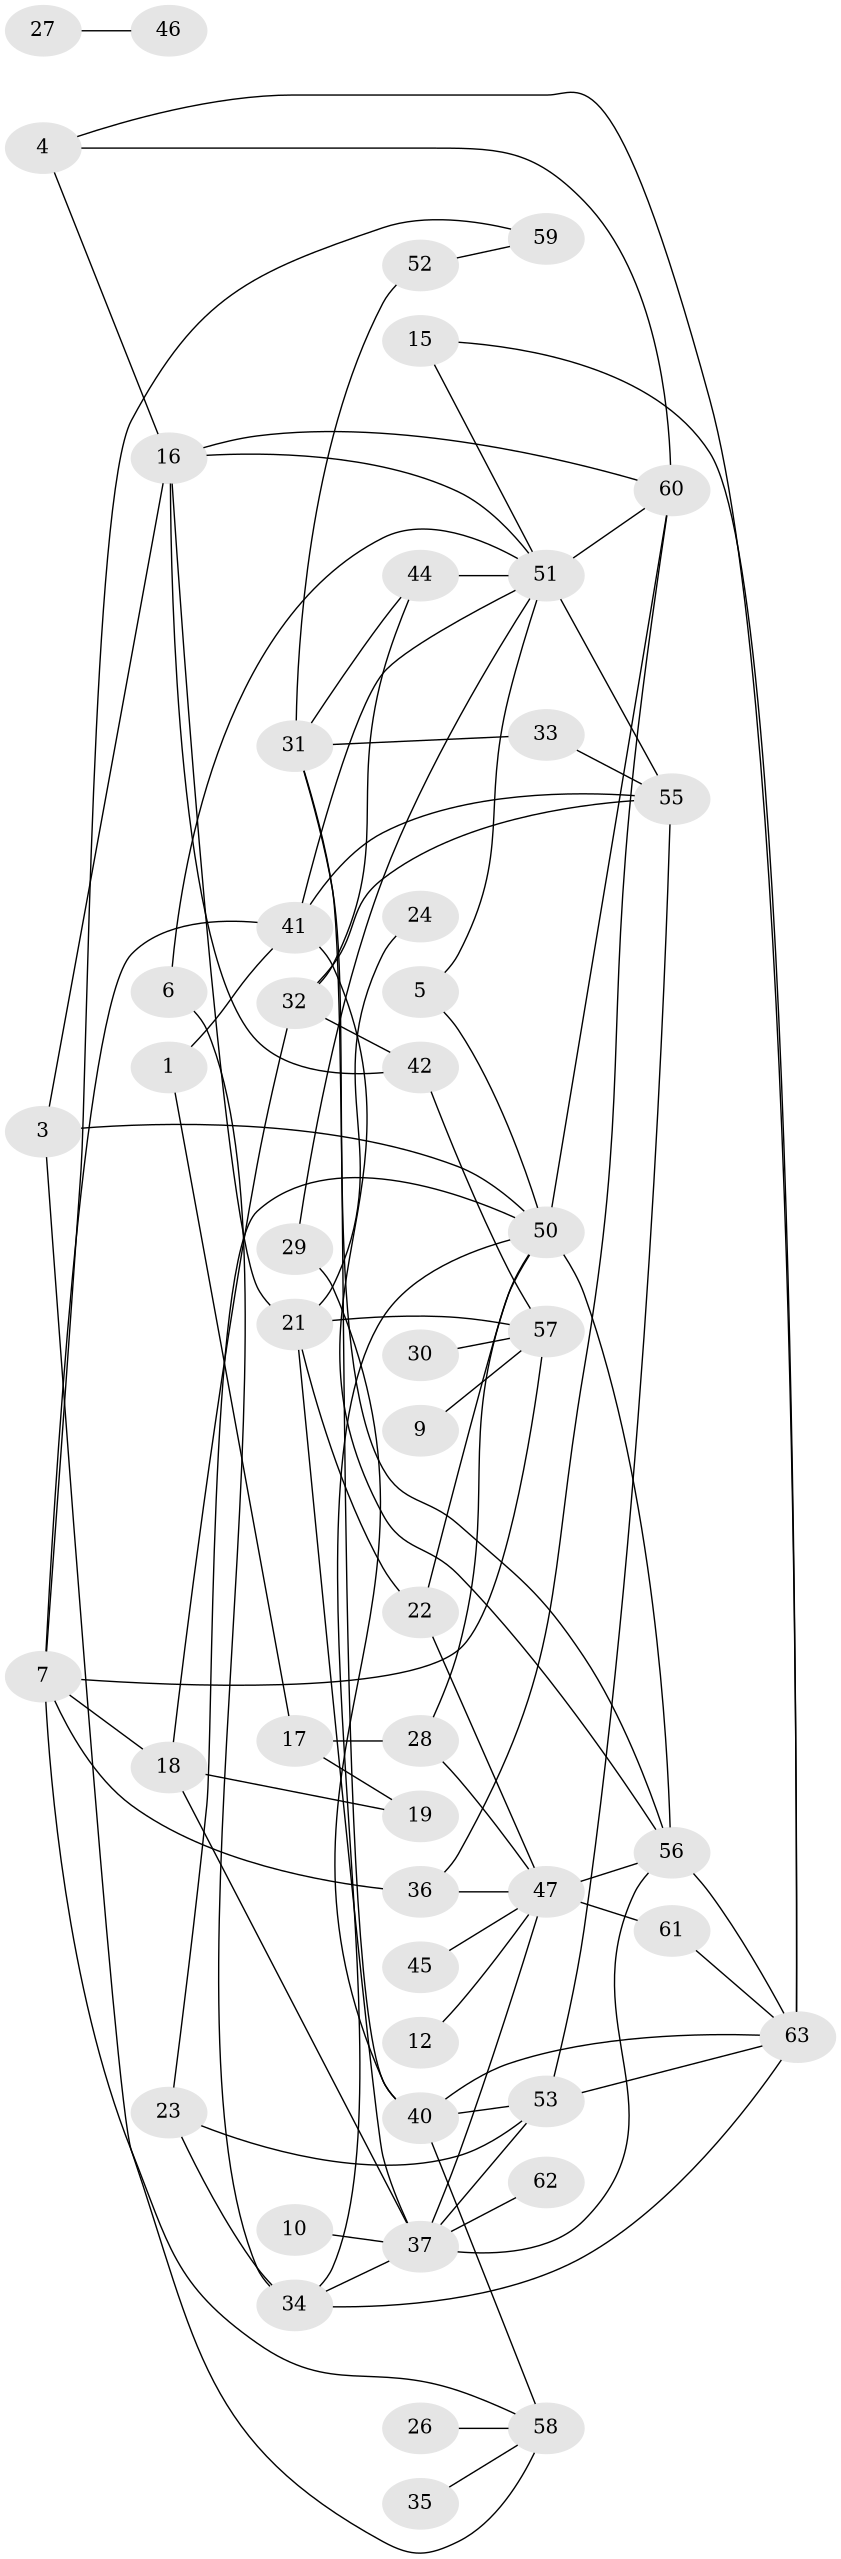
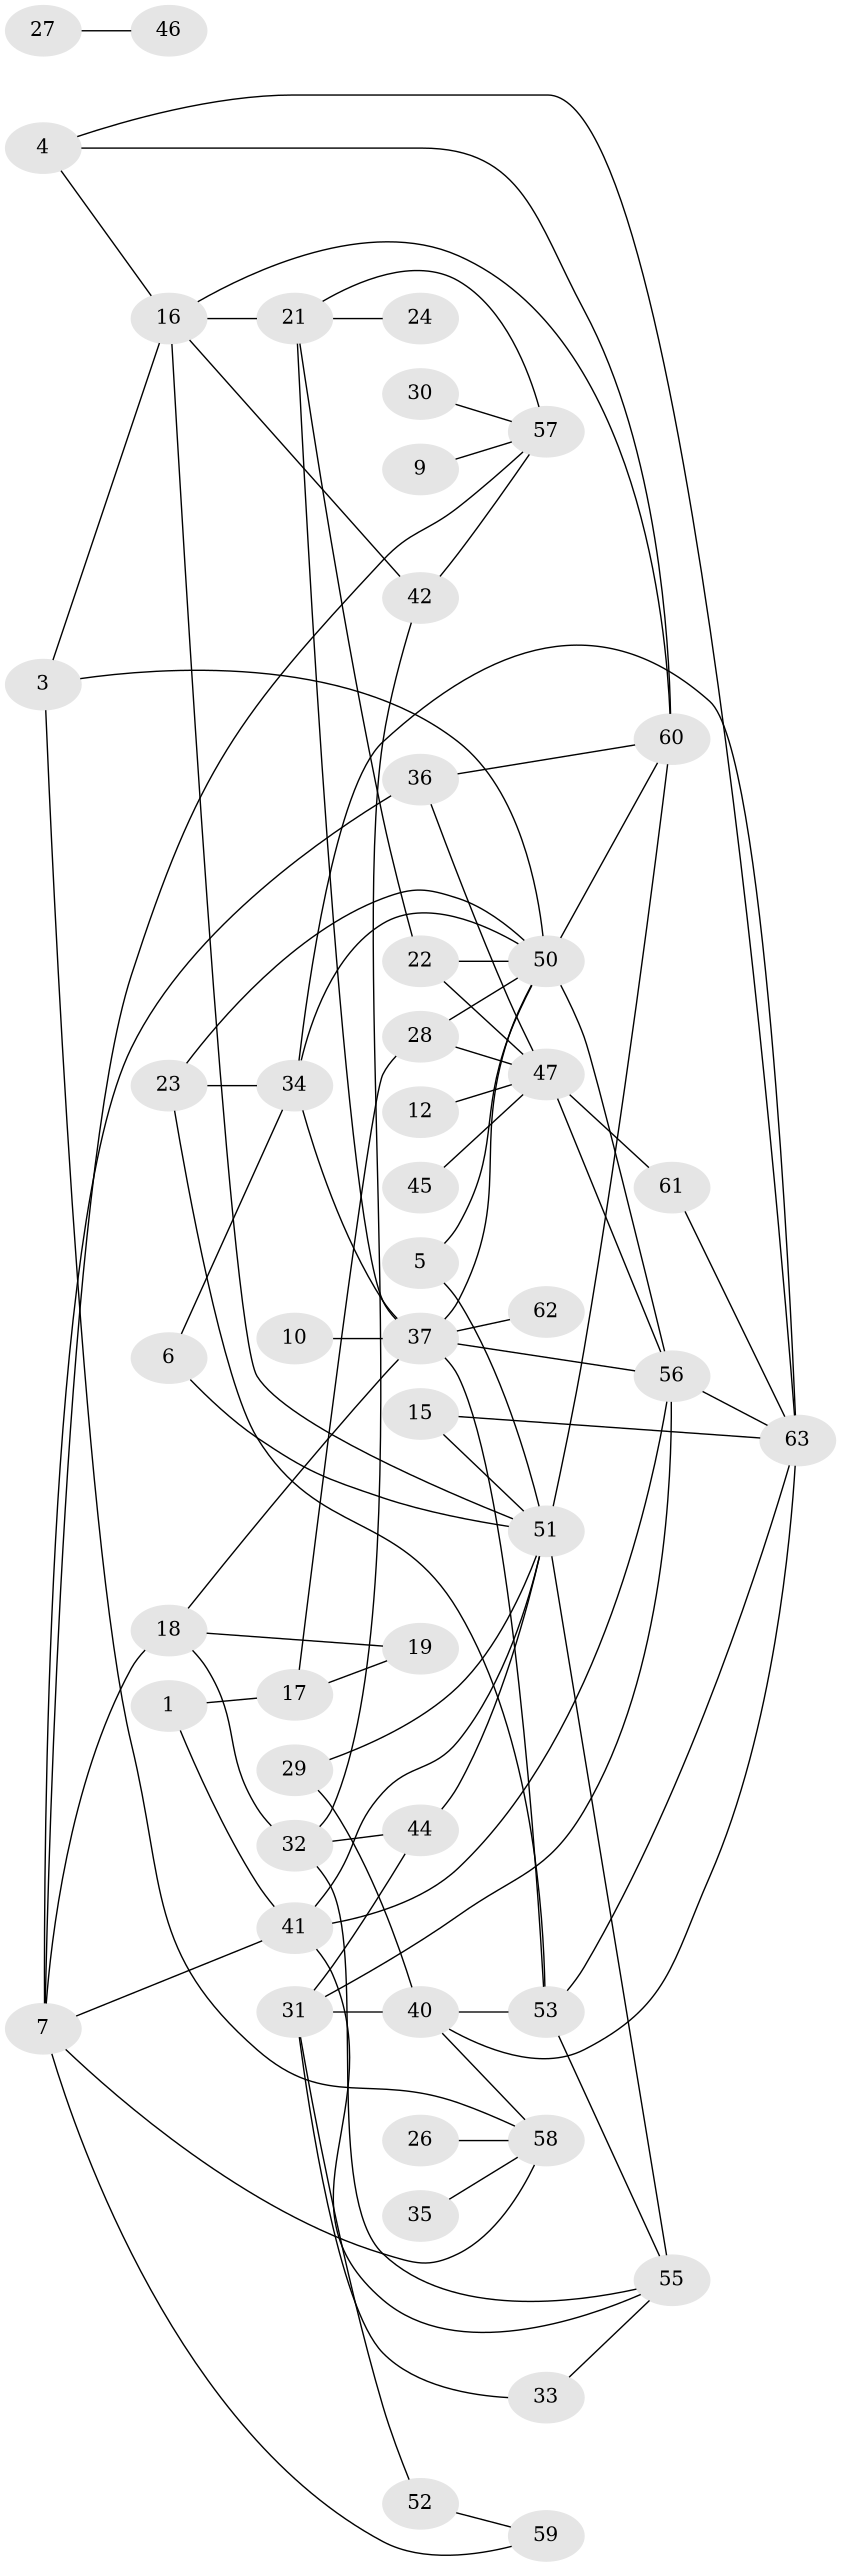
(483, 2086) -> (490, 1171)
